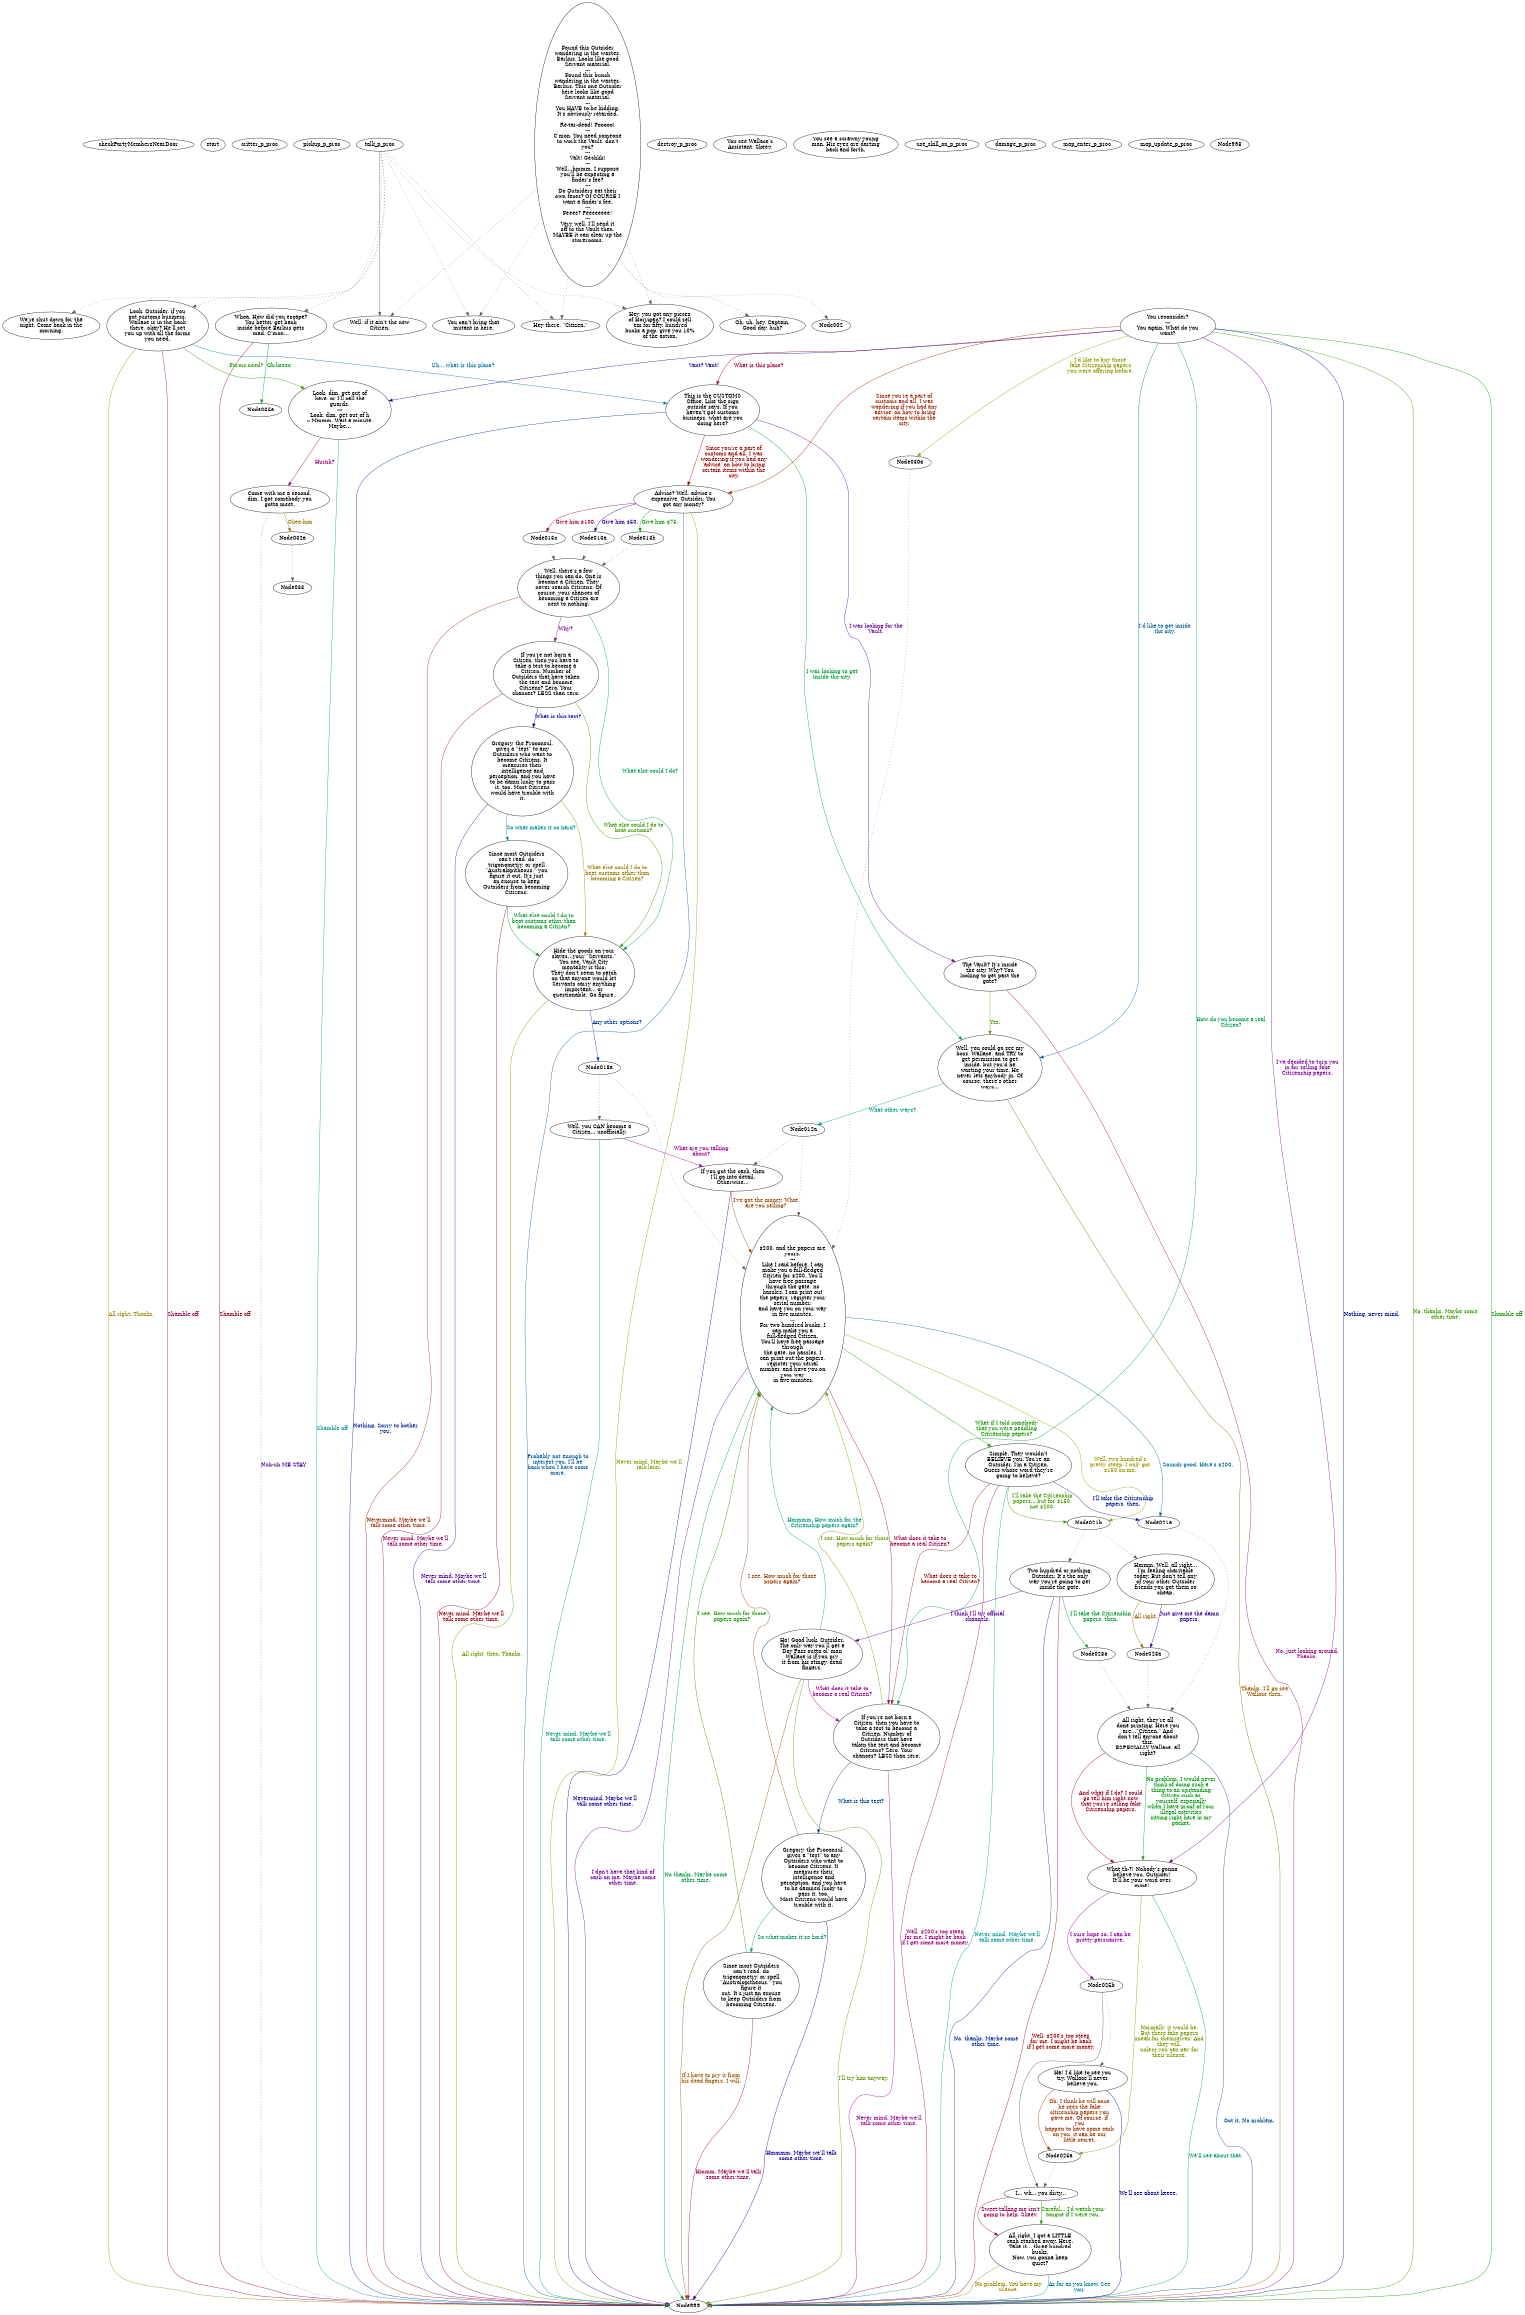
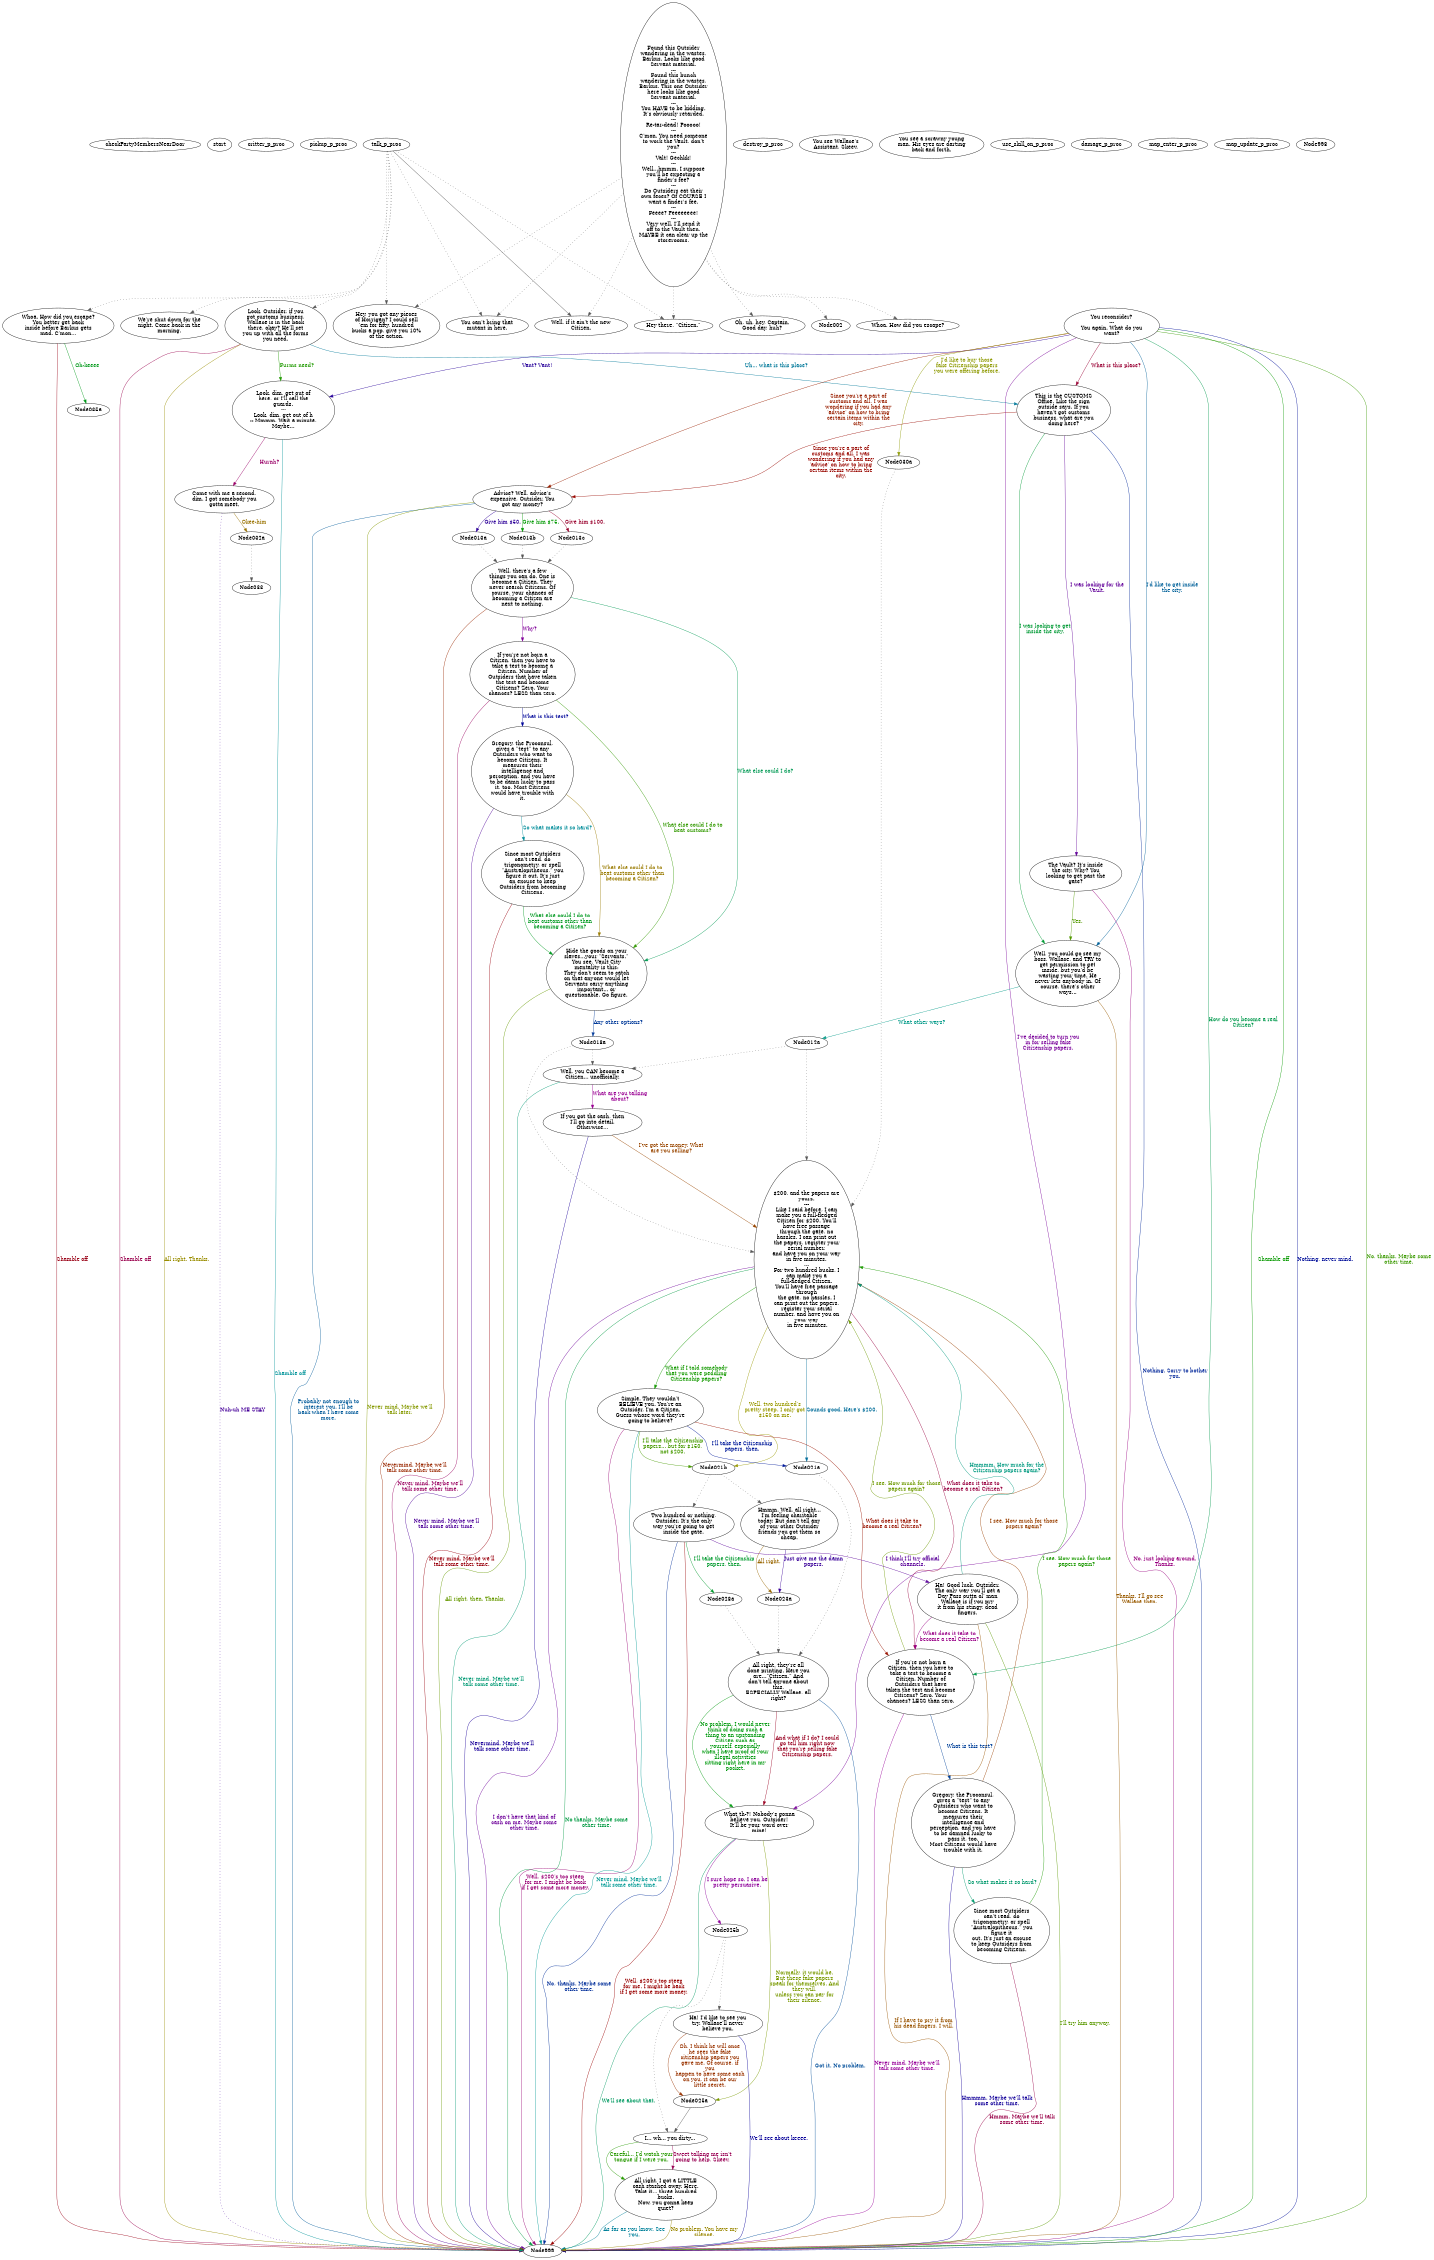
none -> (908, 326)
(776, 1150) -> (712, 1057)
(1037, 2063) -> (664, 2019)
(1051, 2173) -> (683, 2118)
